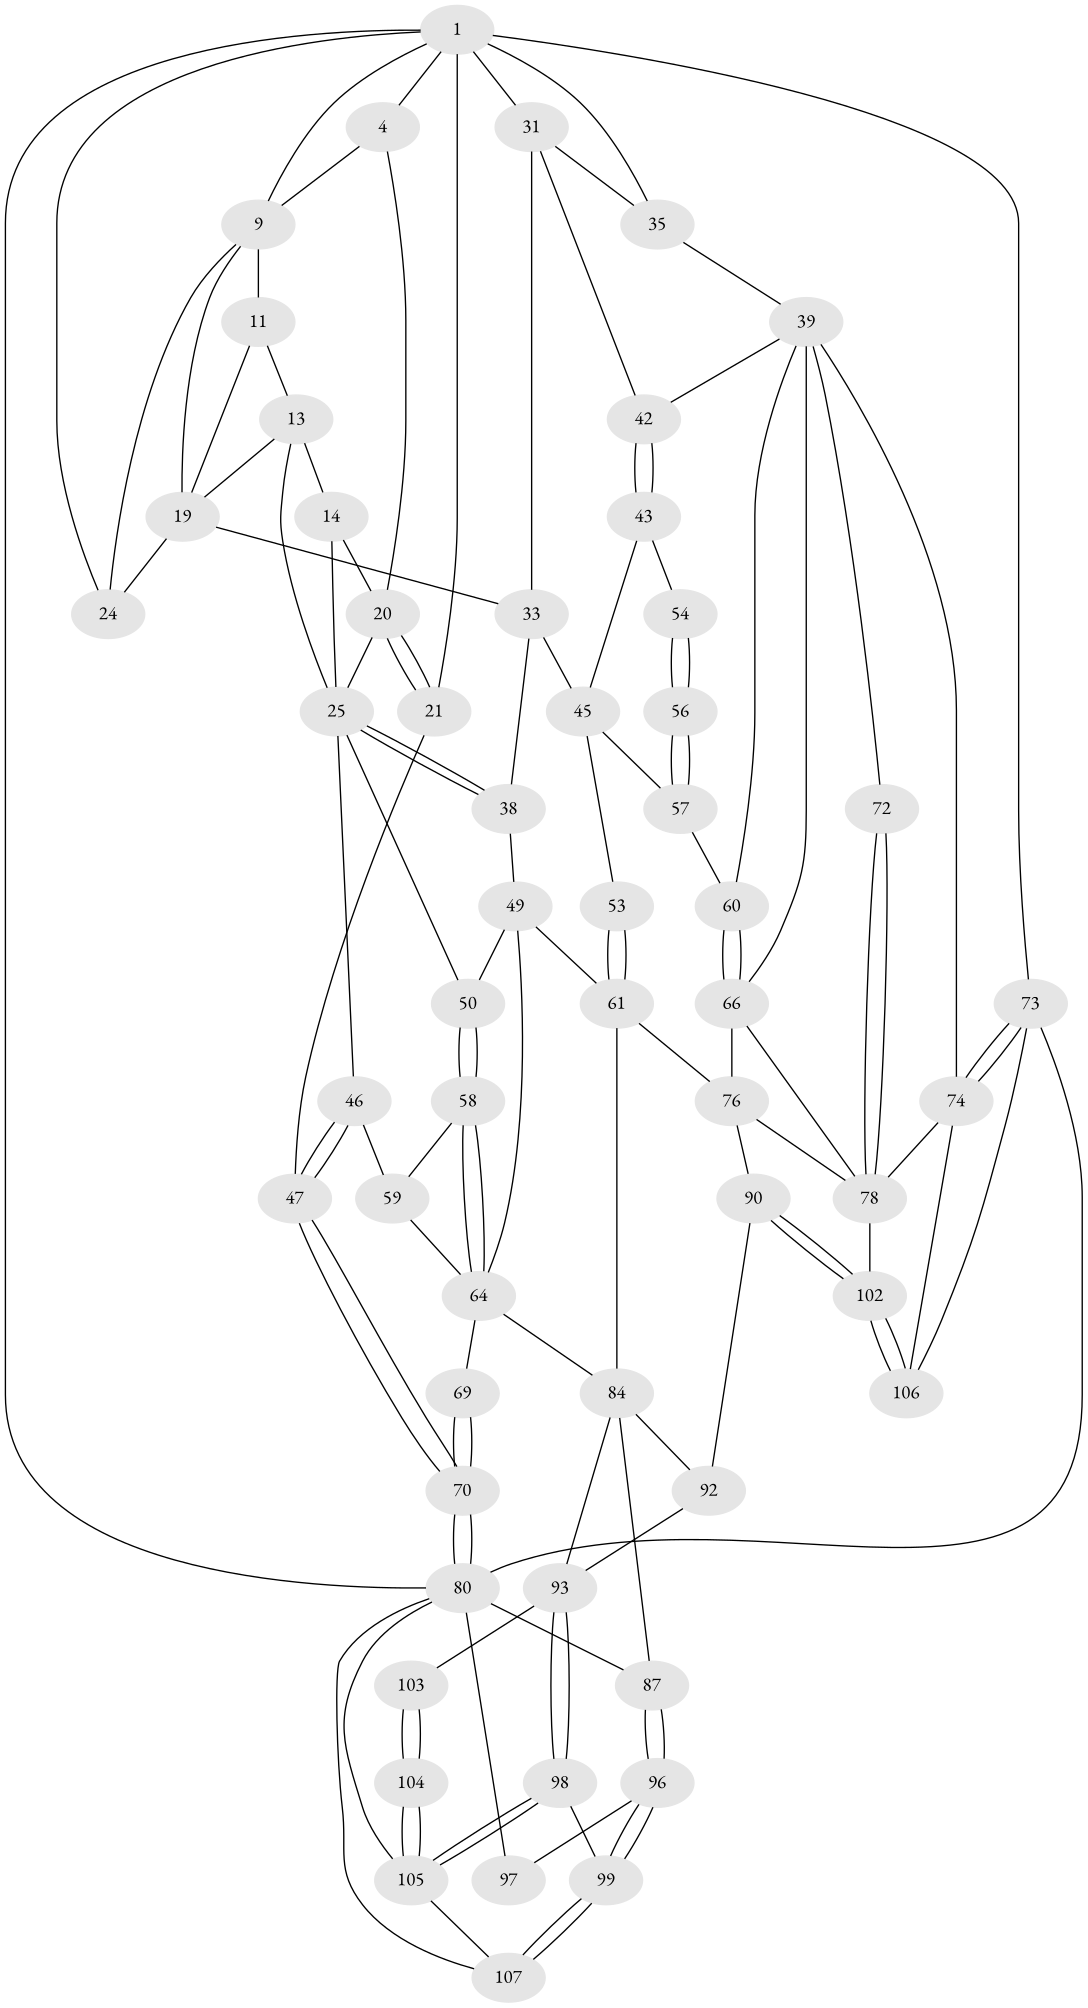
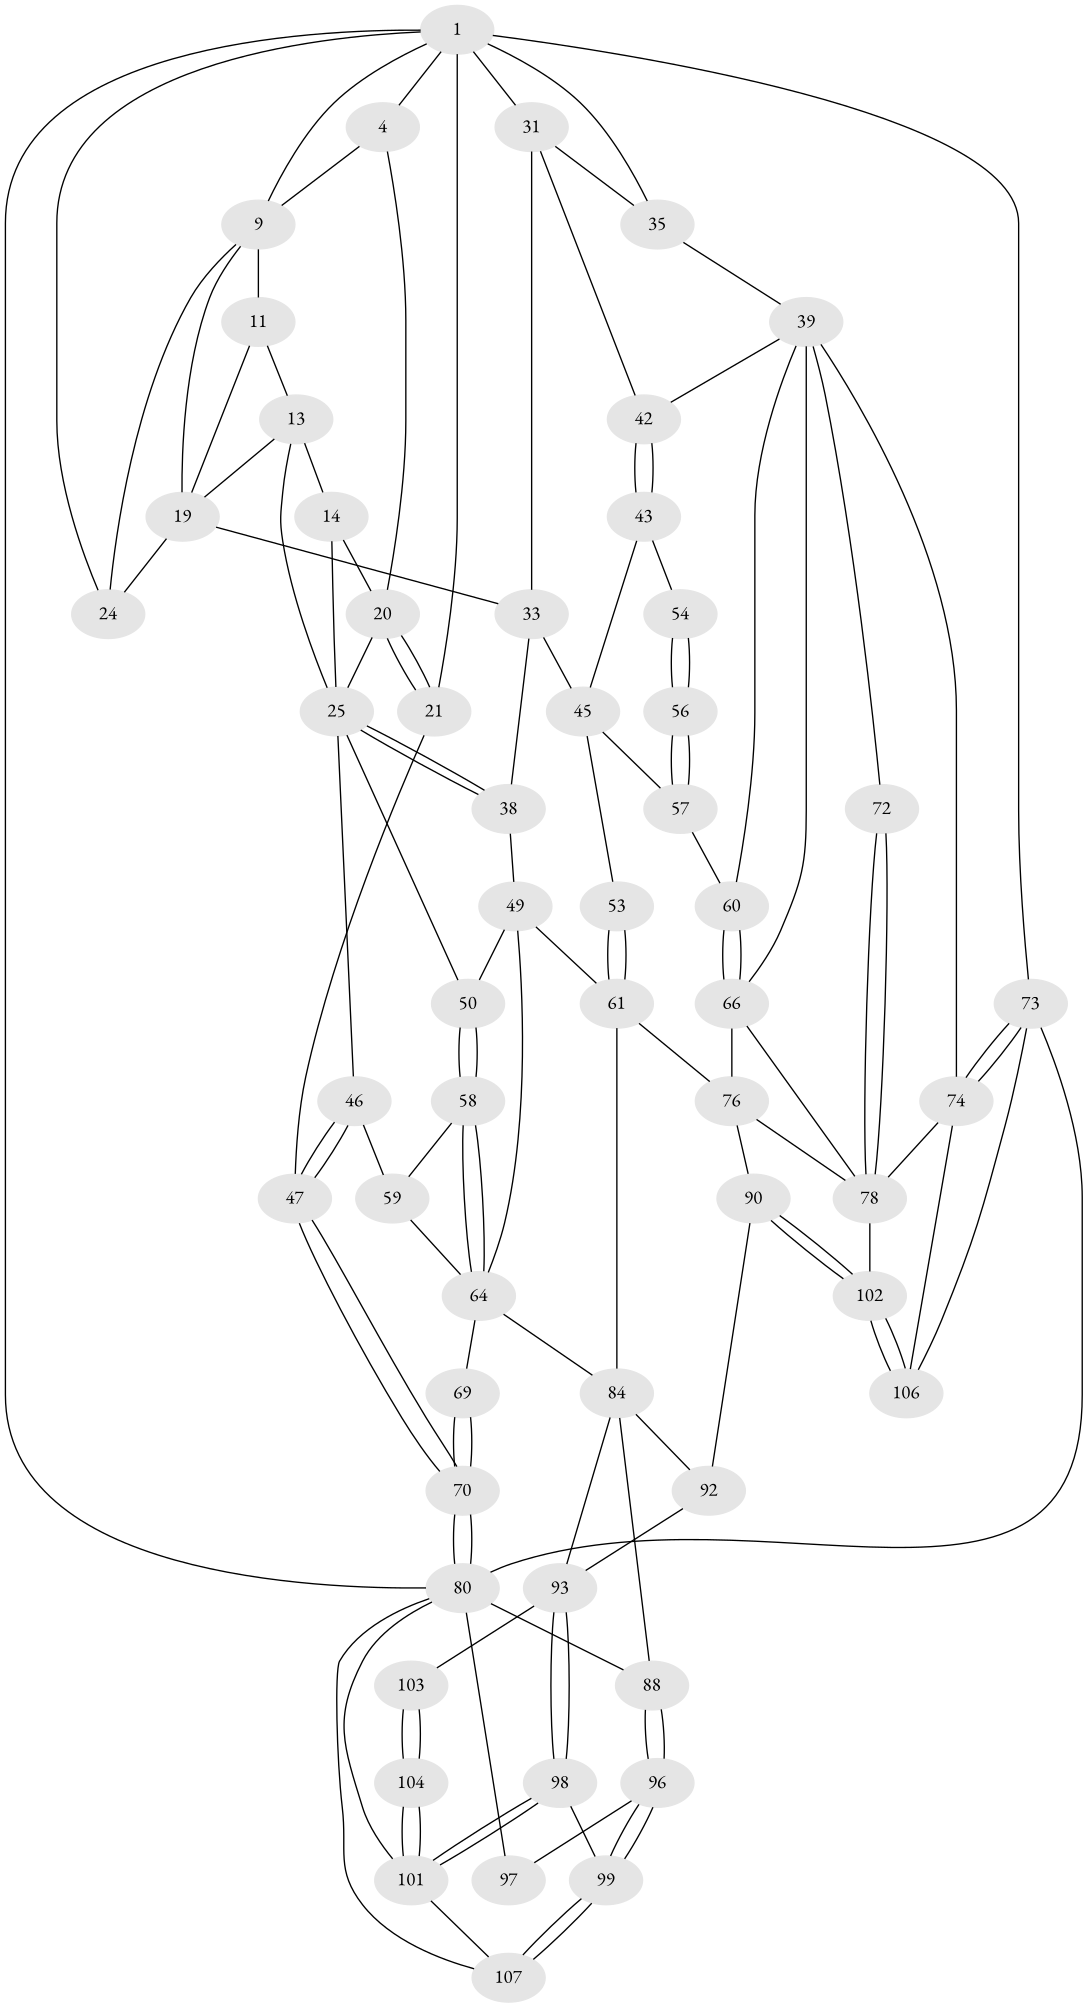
(652, 1686) -> (652, 1686)
(411, 1880) -> (411, 1880)
